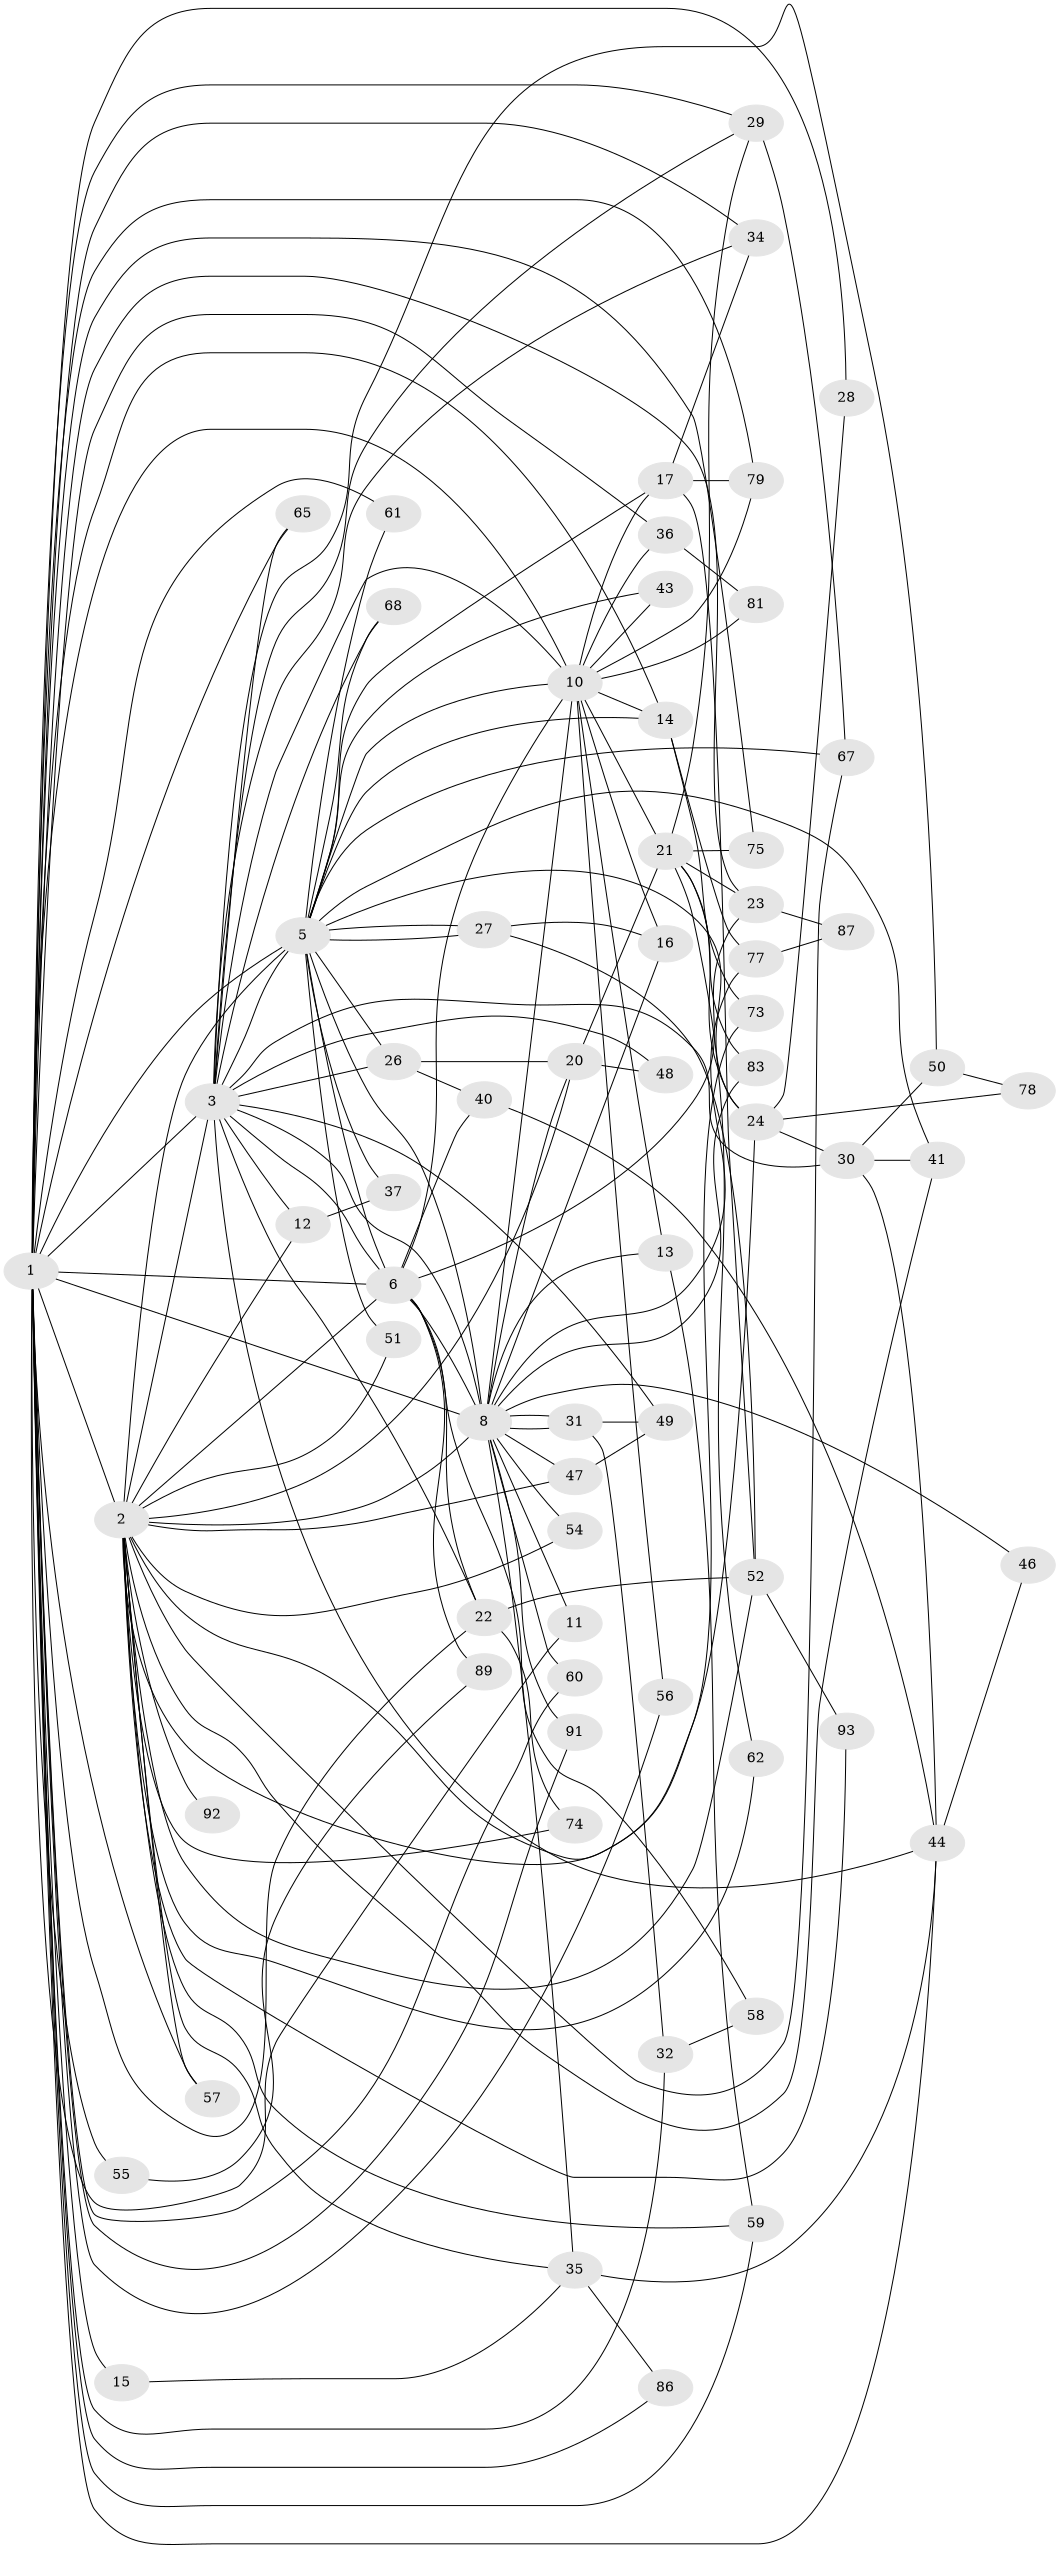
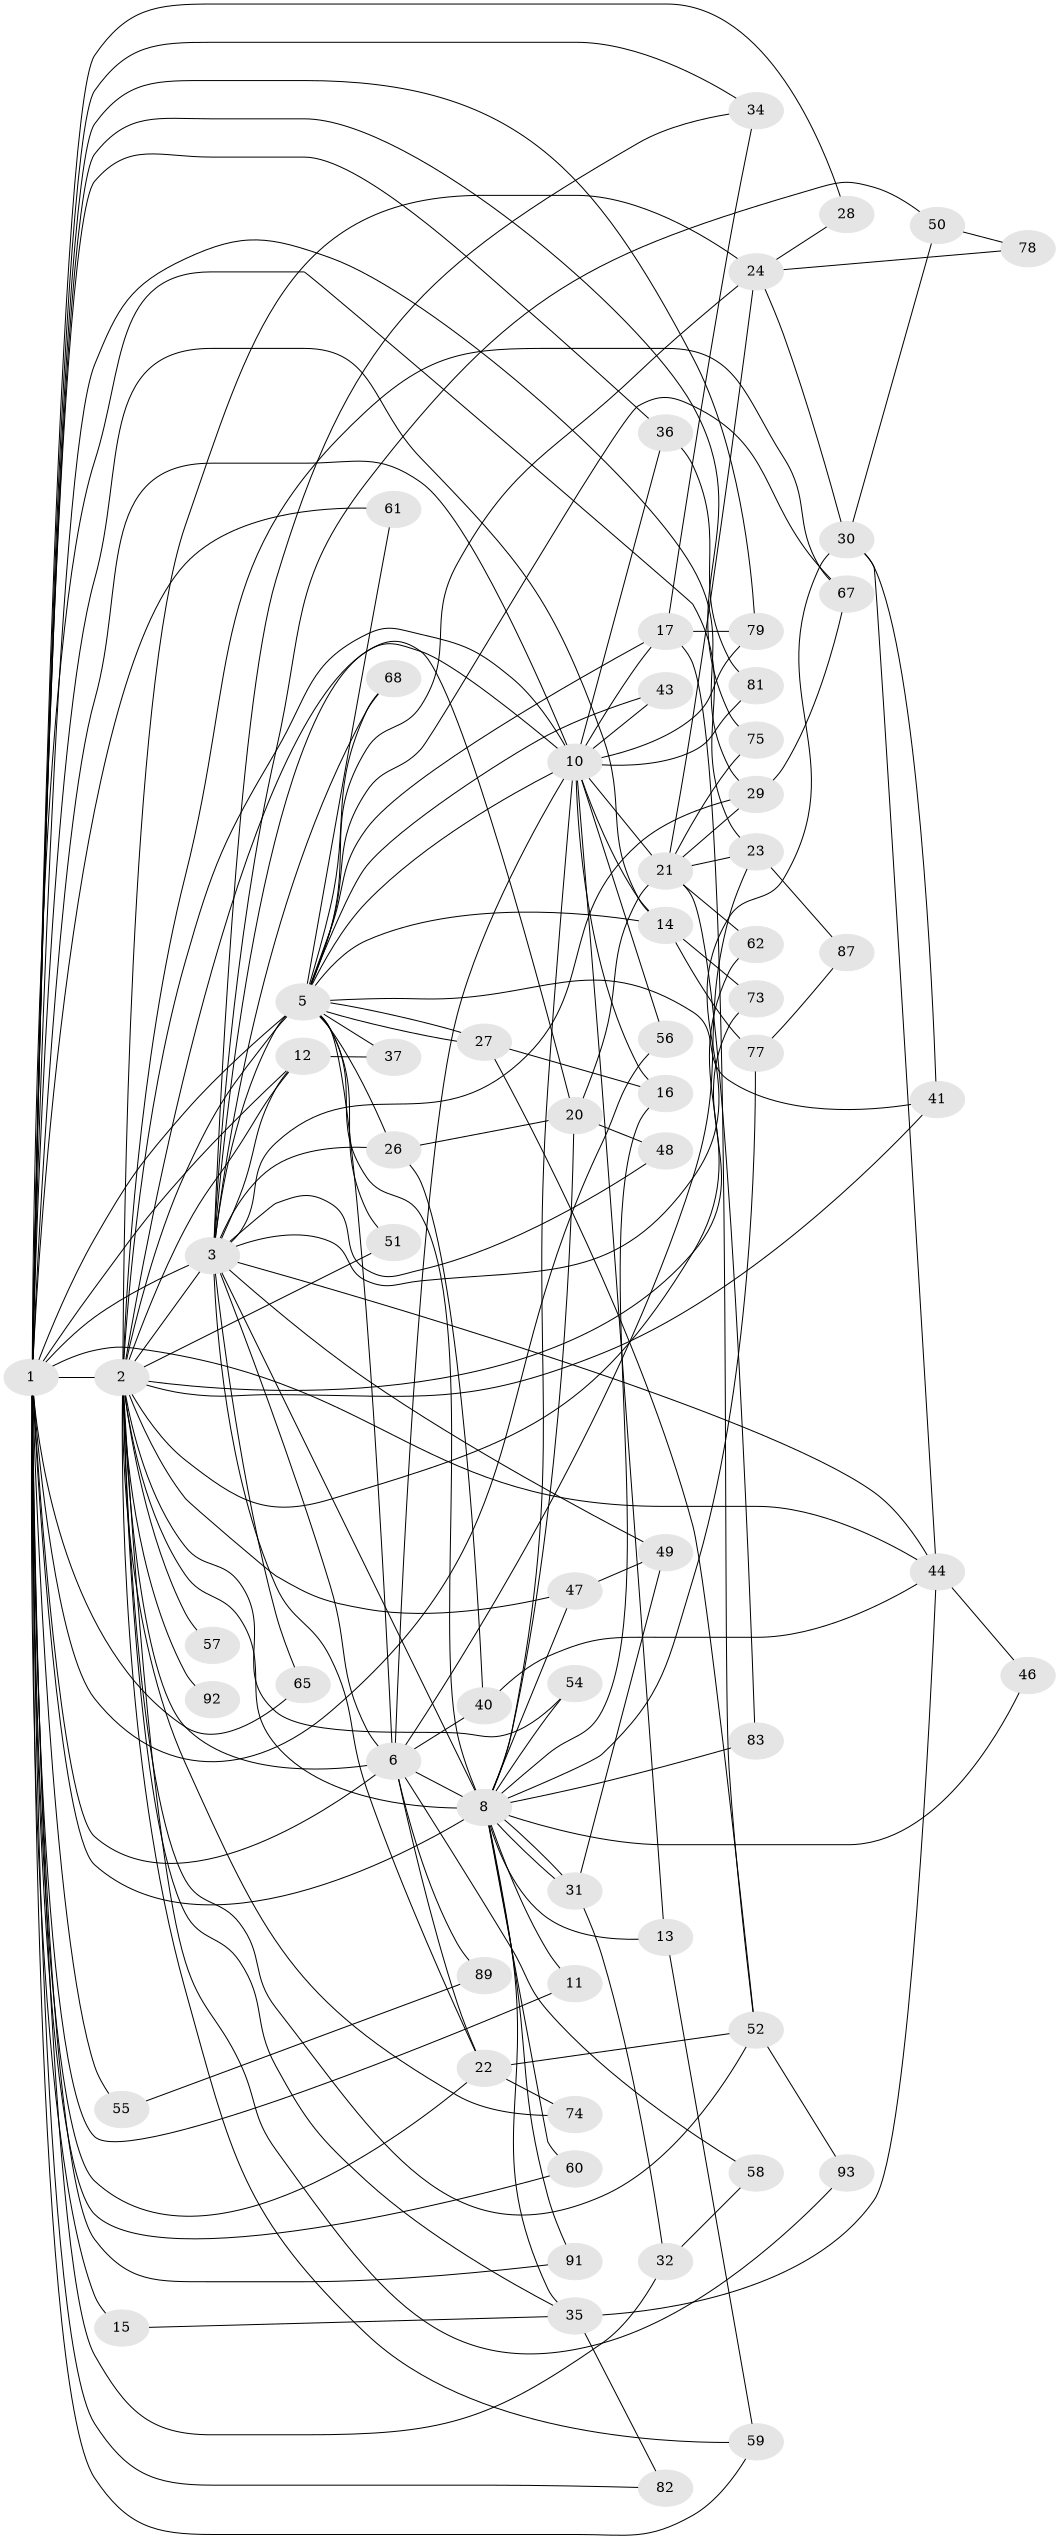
none -> (220, 856)
(75, 1696) -> (143, 1223)
(666, 2388) -> (666, 2488)
